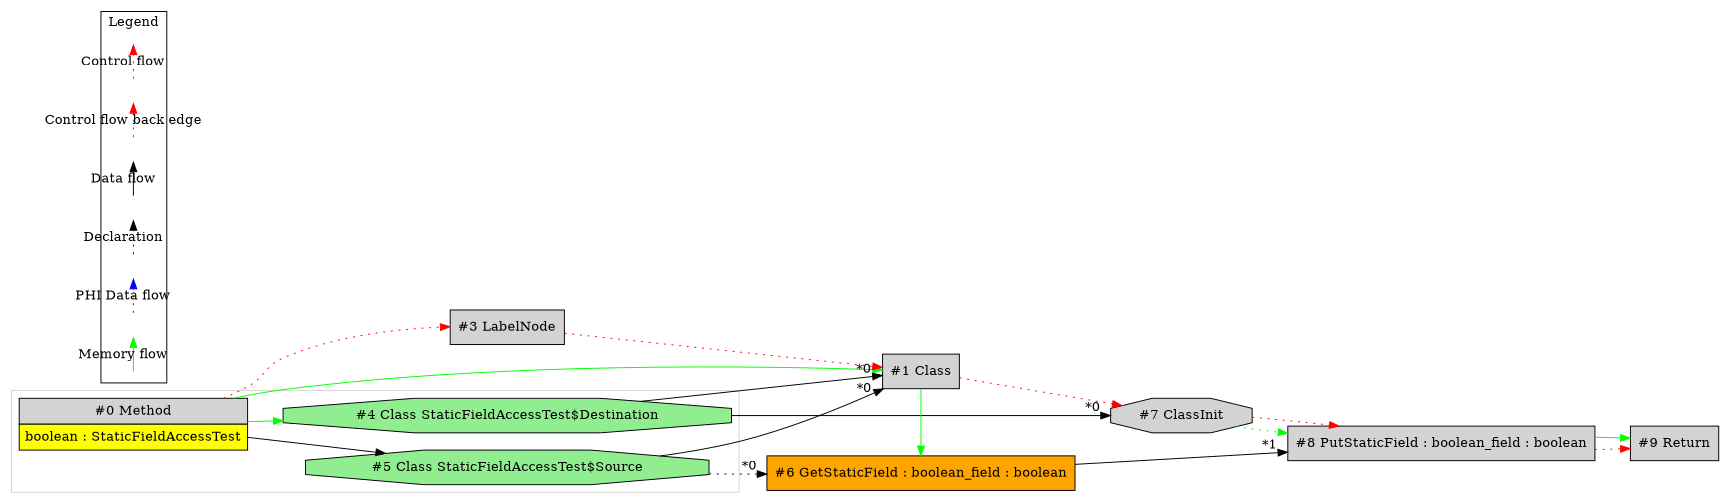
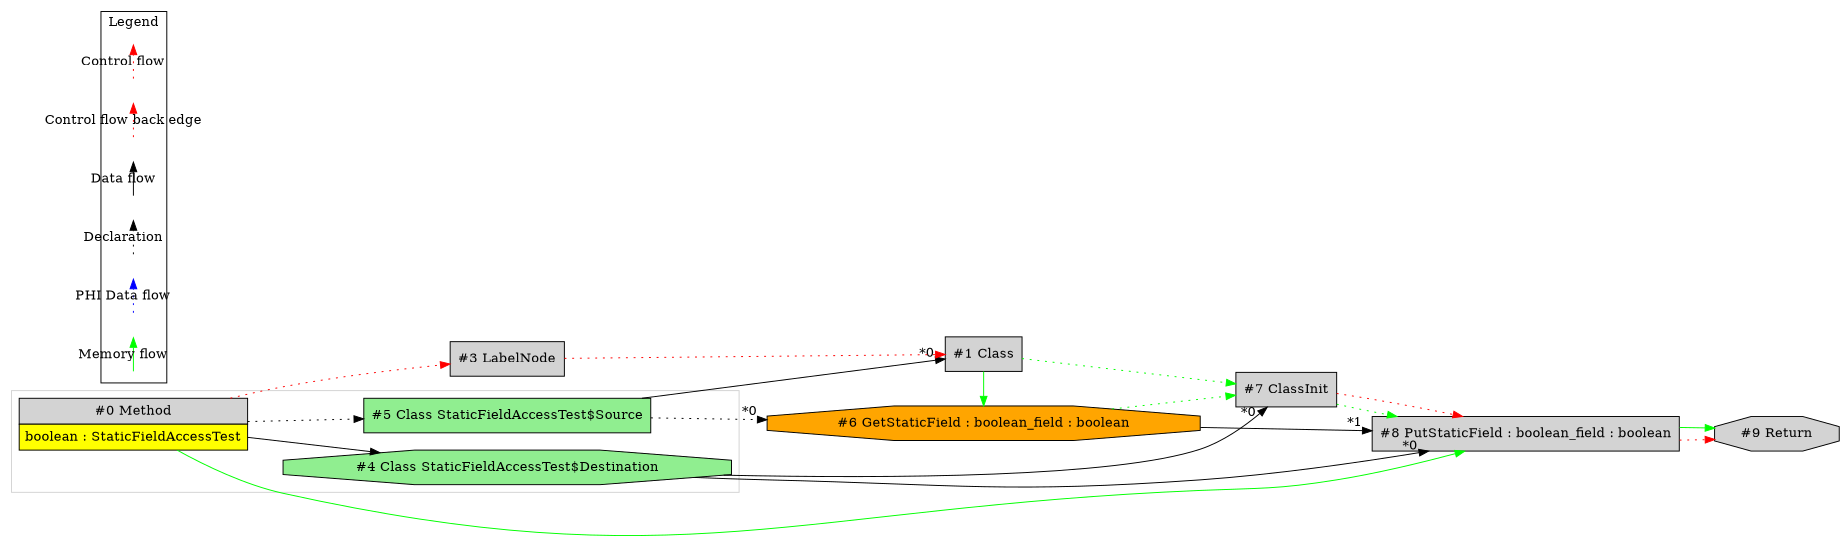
(553, 370) -> (812, 524)
(757, 389) -> (1058, 487)
(1036, 391) -> (1124, 371)
none -> (1169, 403)
(1181, 416) -> (1286, 390)
(260, 421) -> (309, 444)
(1675, 443) -> (1777, 434)
(312, 445) -> (301, 420)
(507, 467) -> (507, 416)
(921, 473) -> (984, 423)
